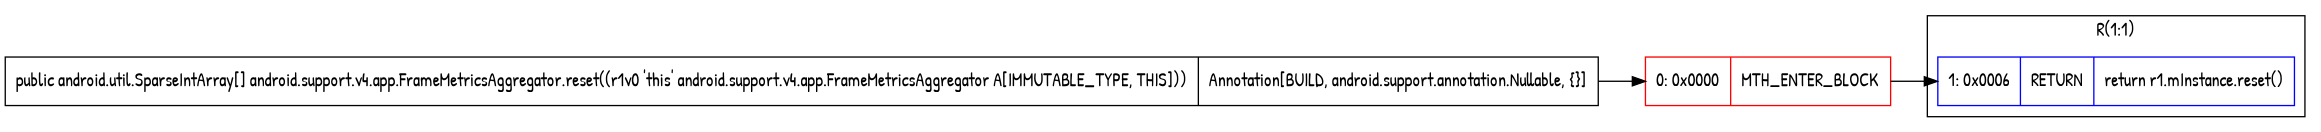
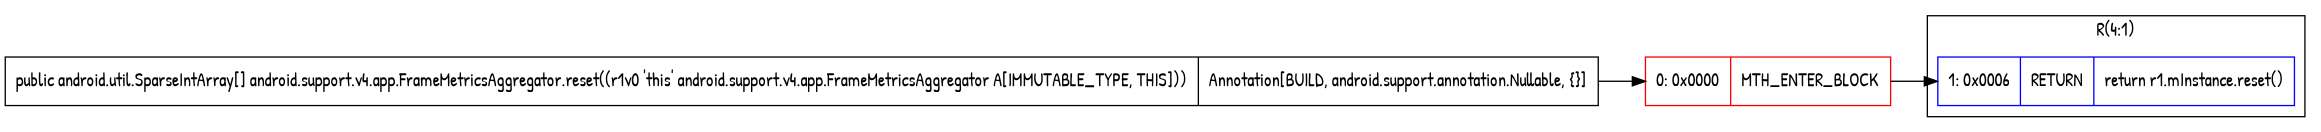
(2116, 31) -> (2116, 31)
